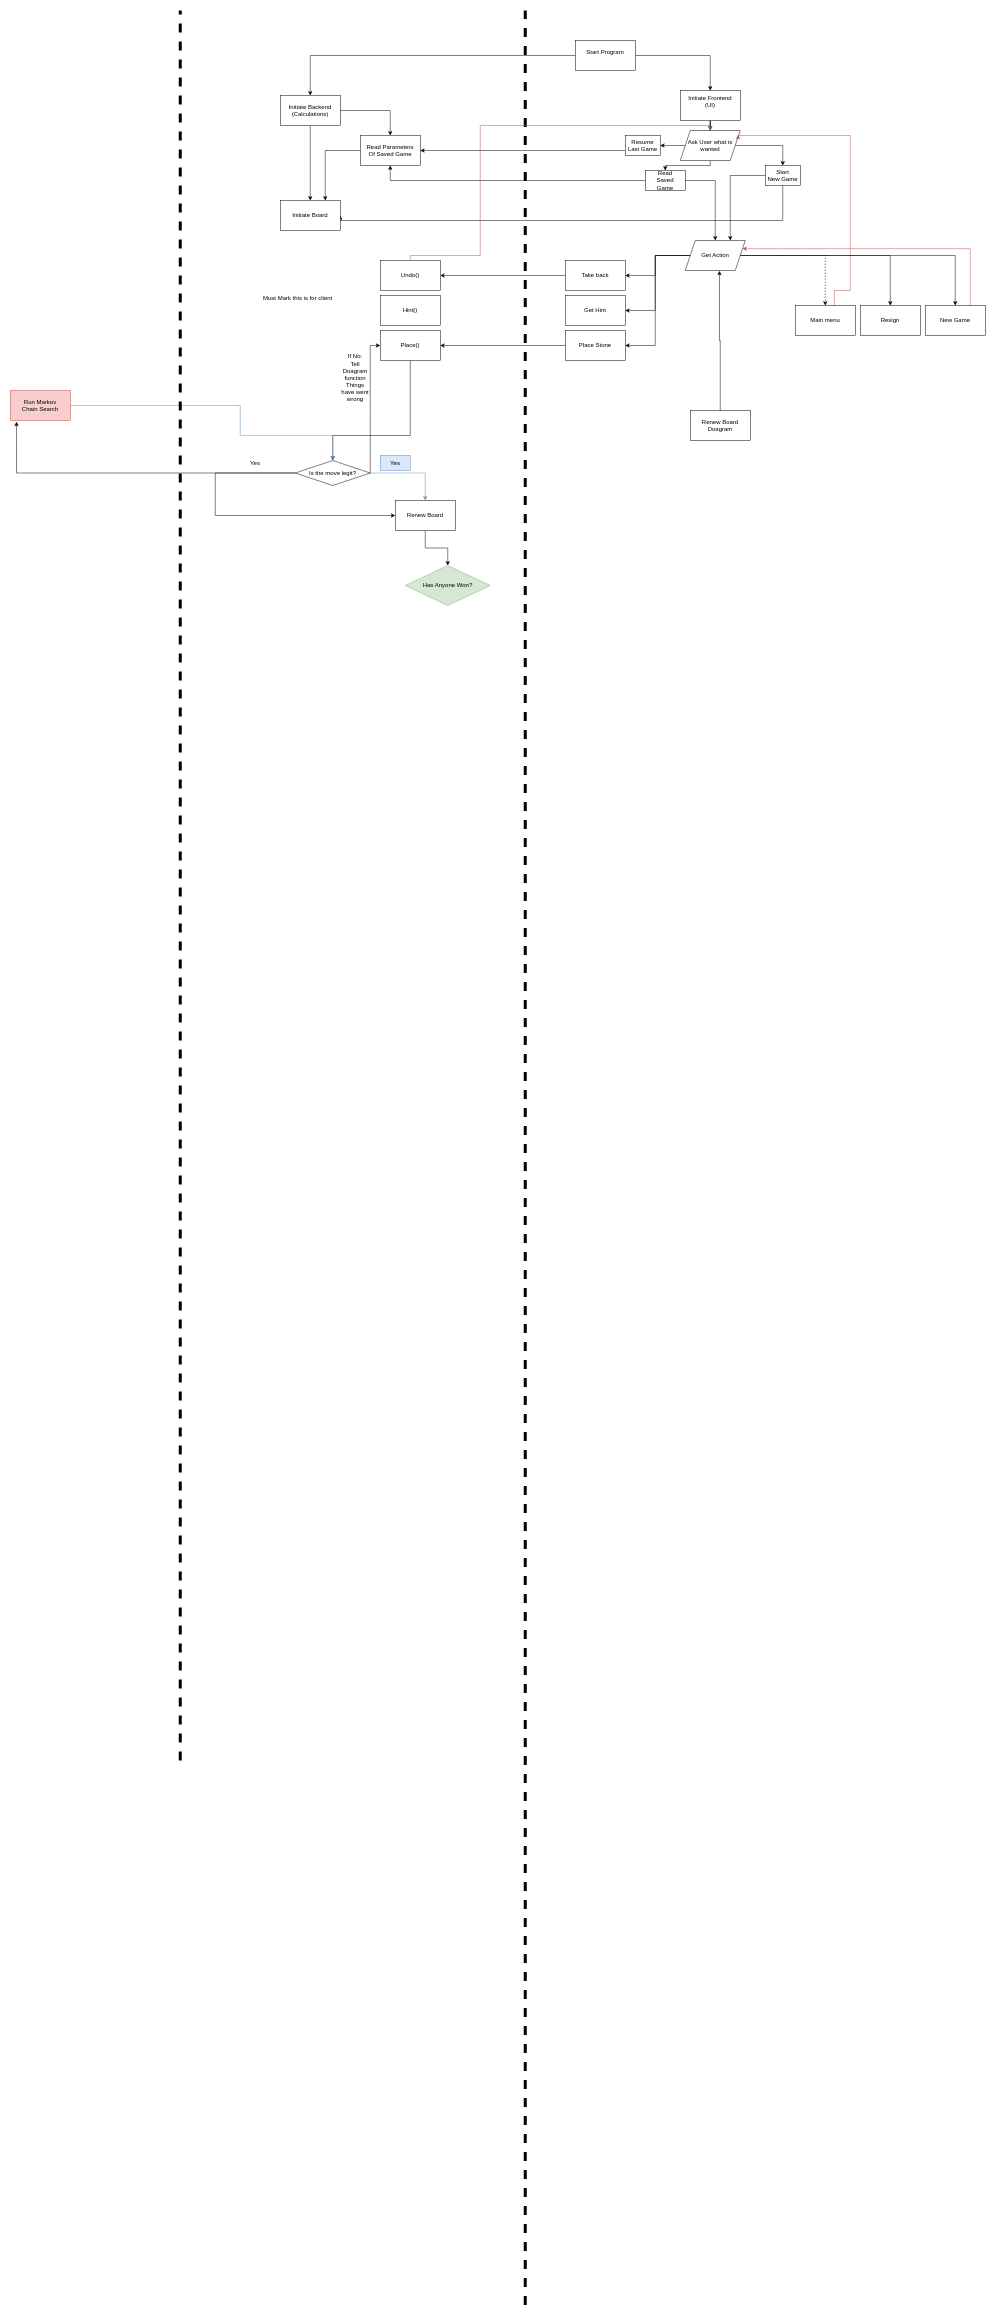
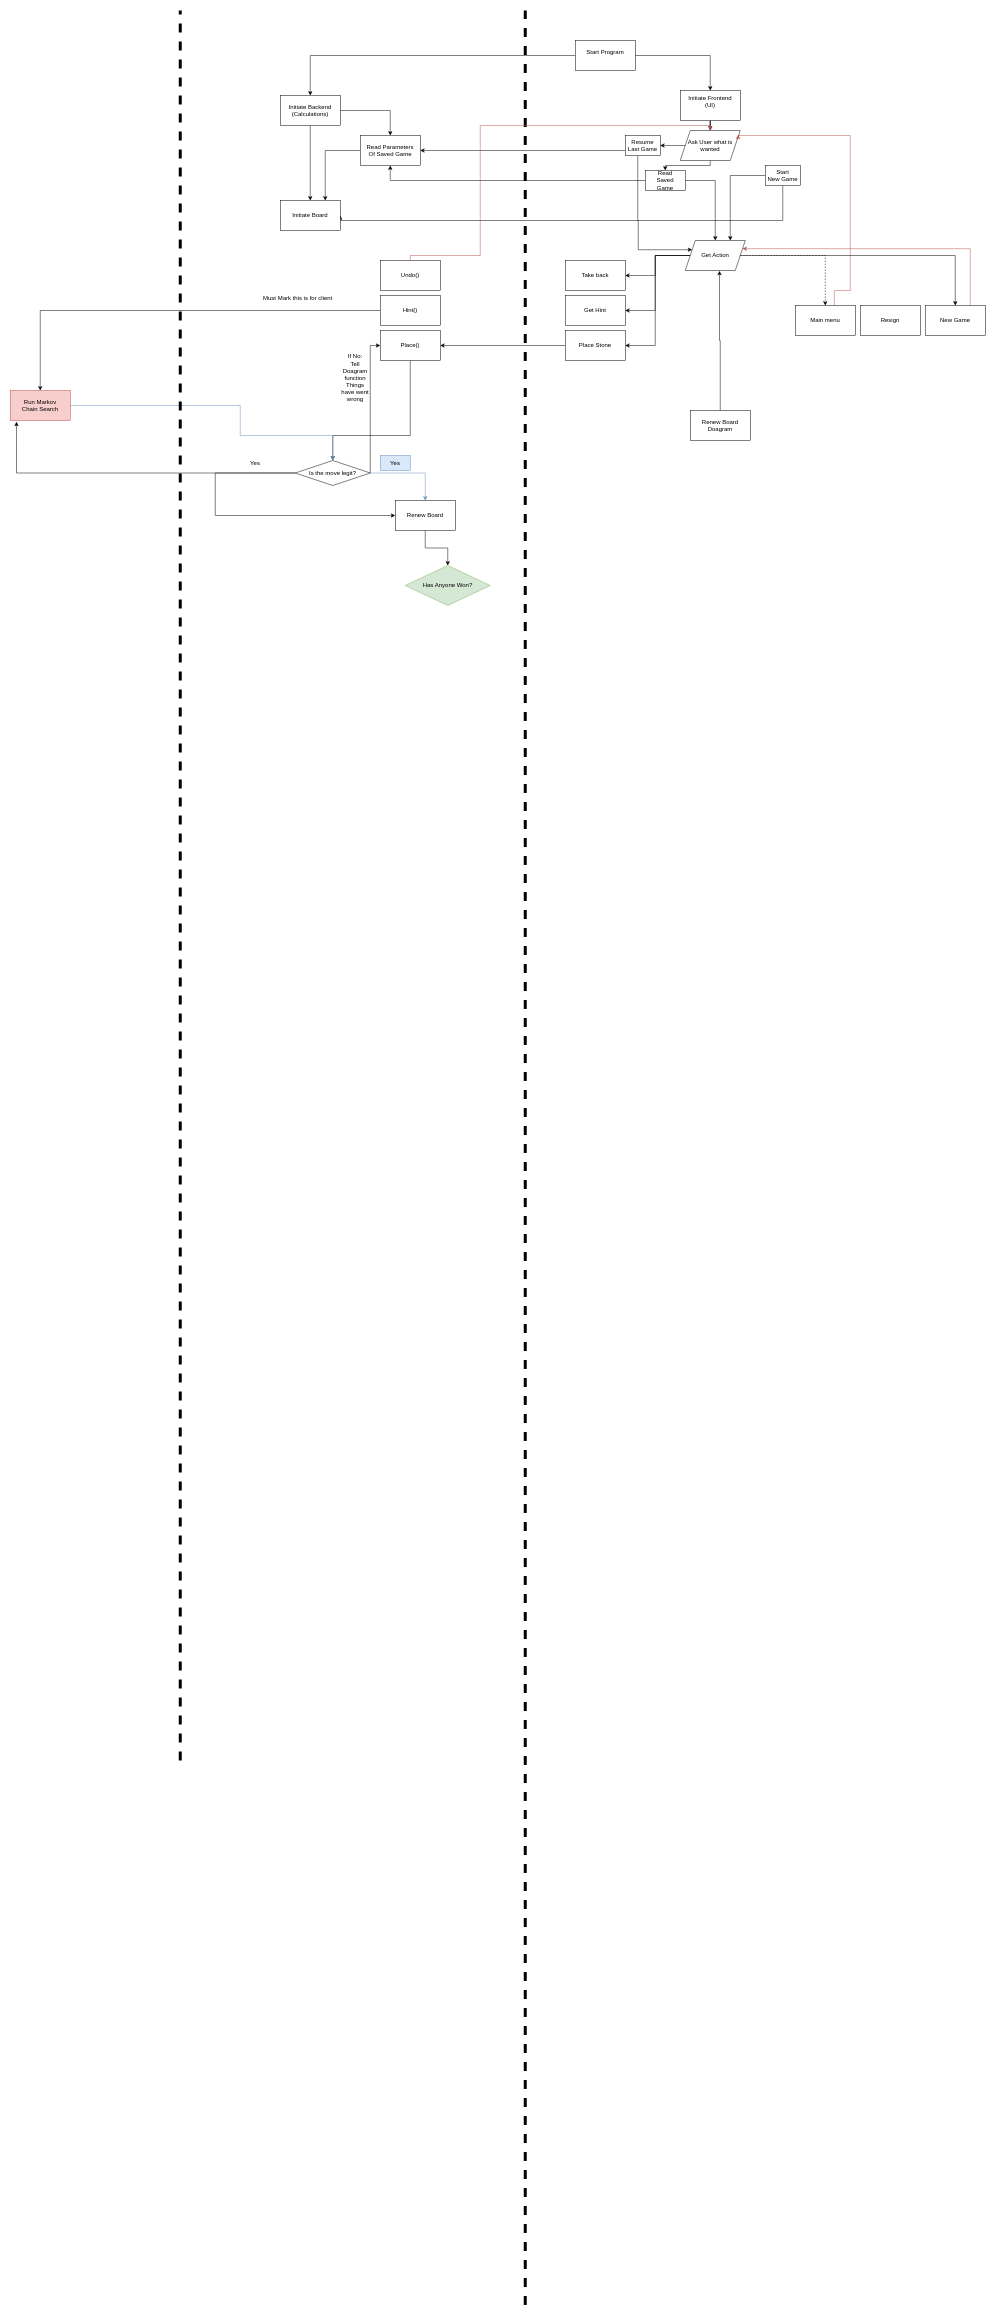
(760, 145) -> none
none -> (687, 249)
(444, 275) -> none
(890, 300) -> none
none -> (209, 310)
